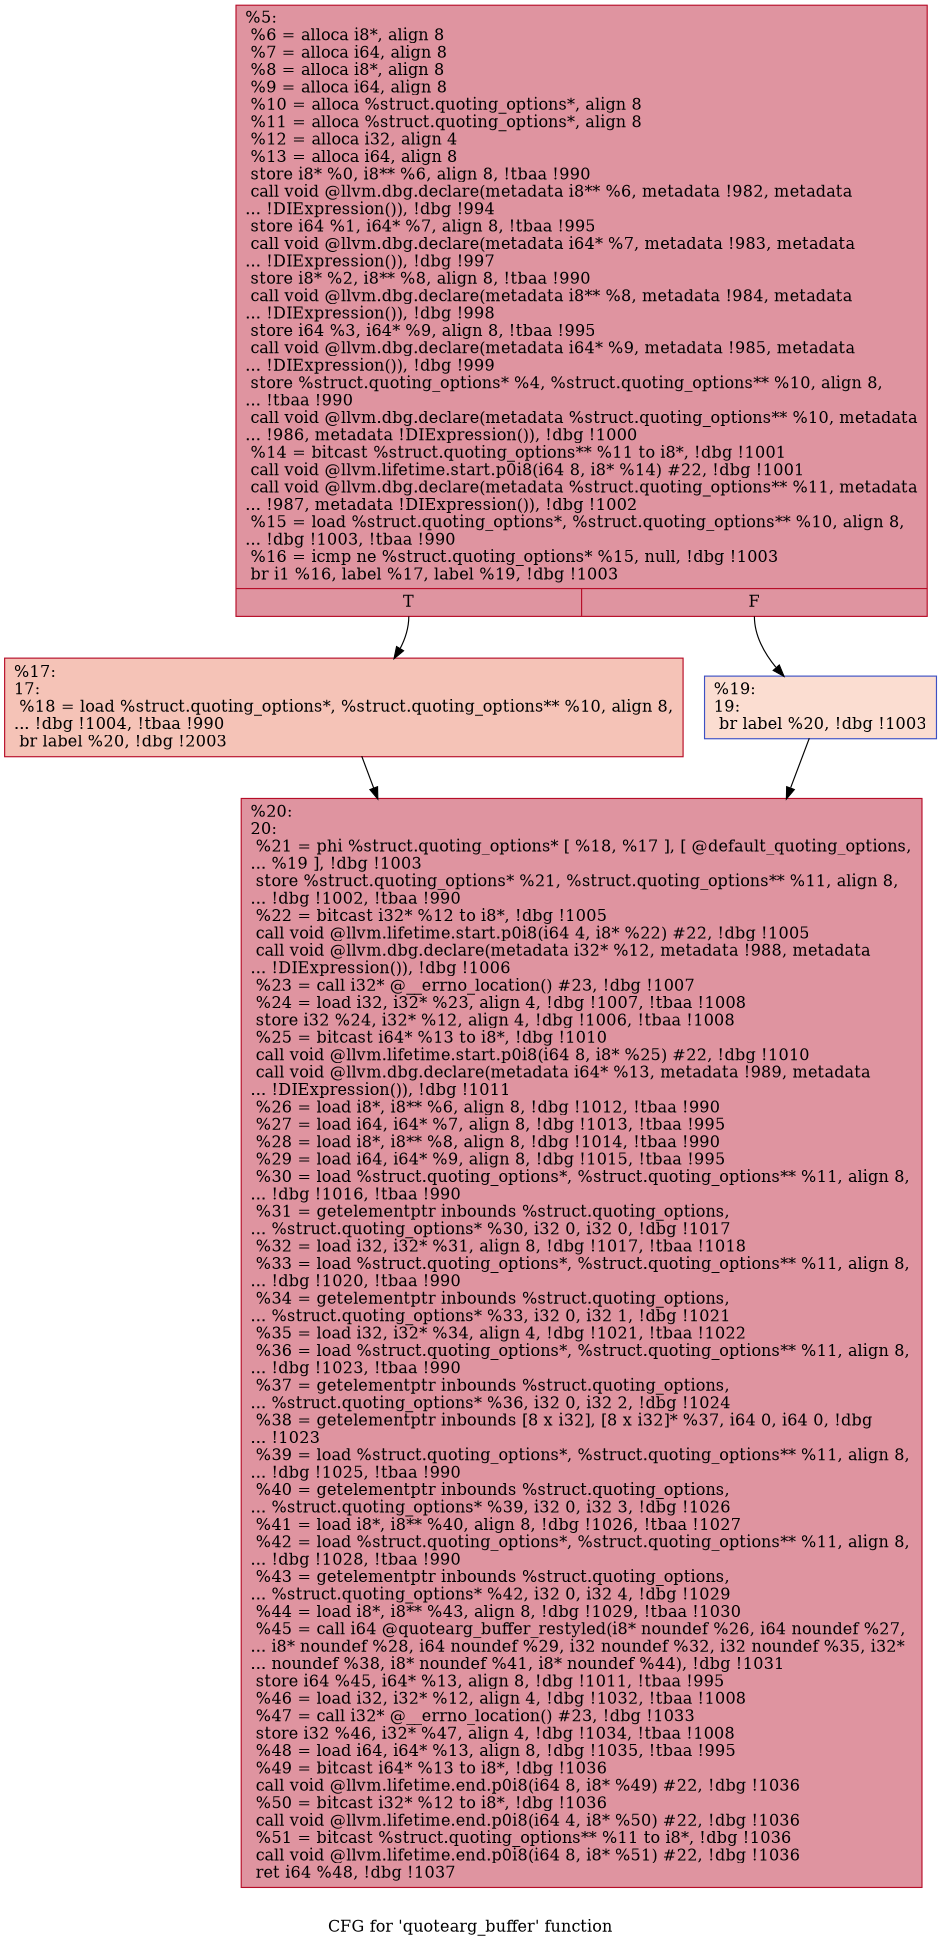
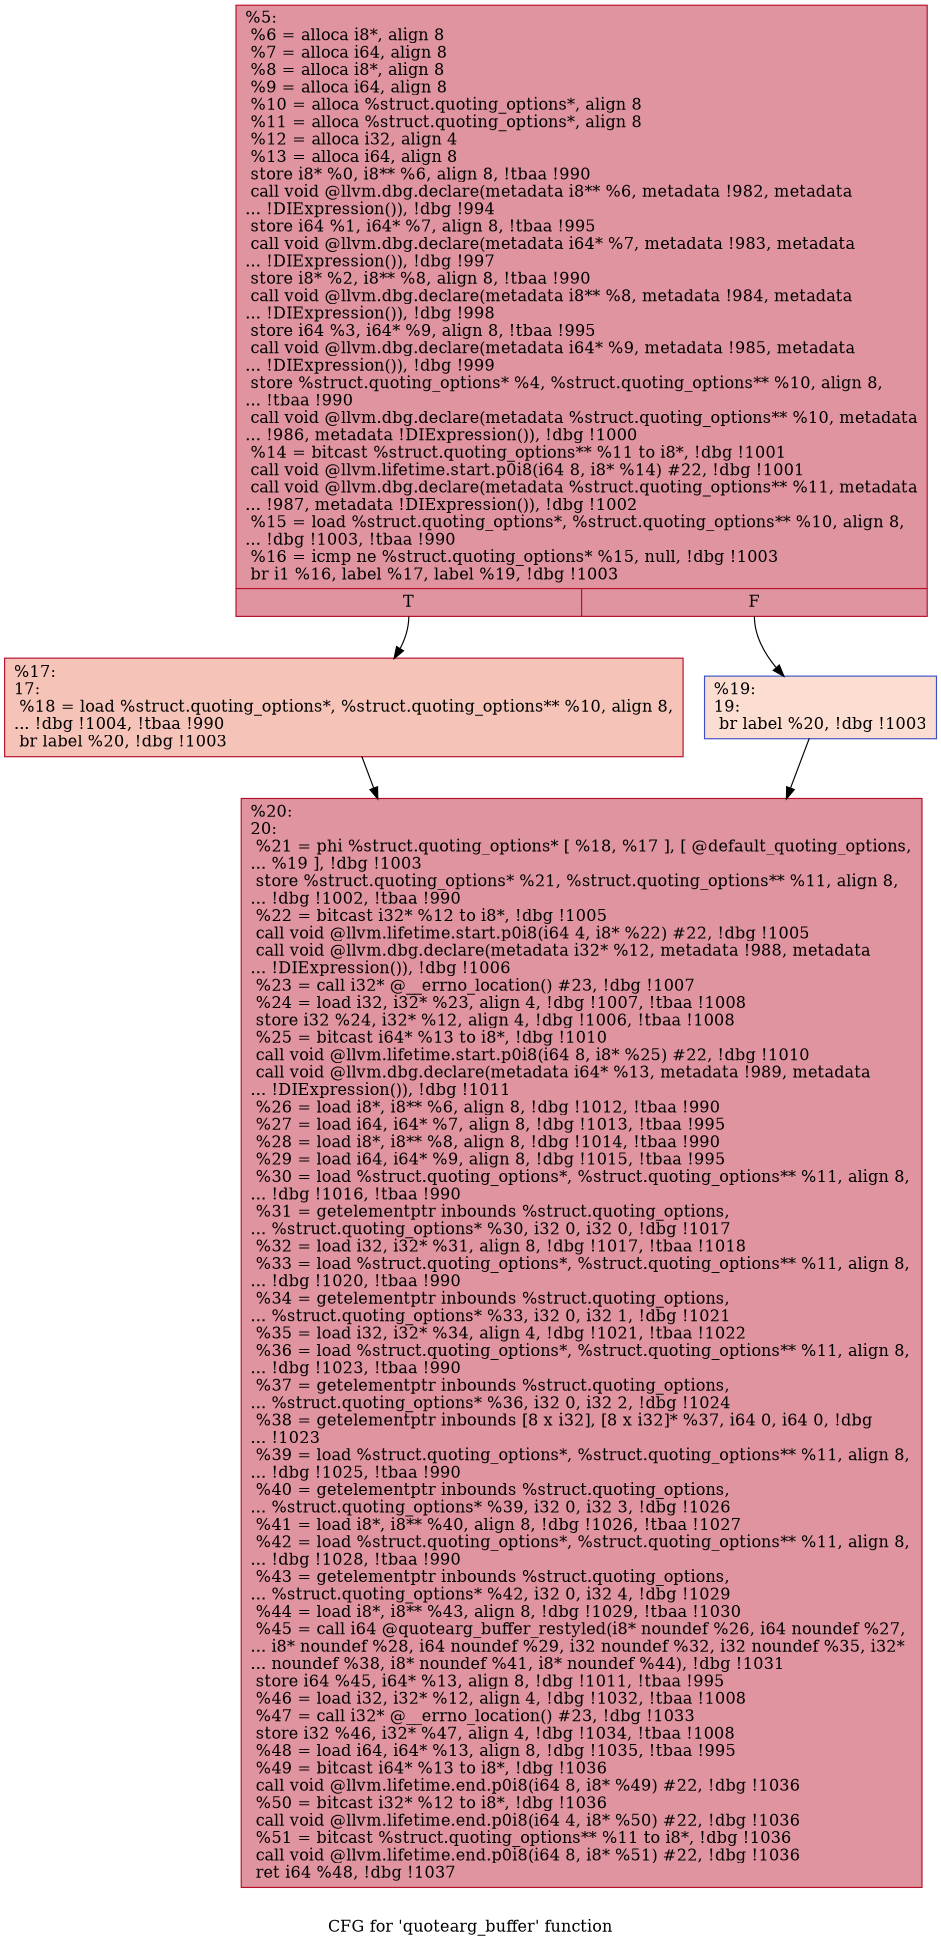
(121, 742) -> (121, 742)
